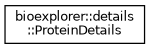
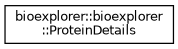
(75, 25) -> (89, 25)
